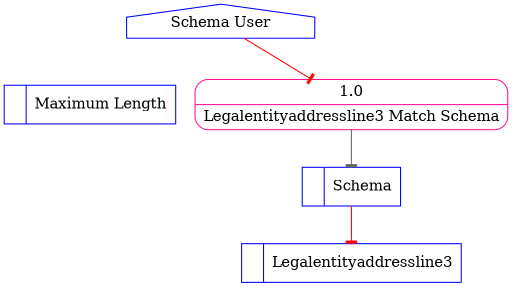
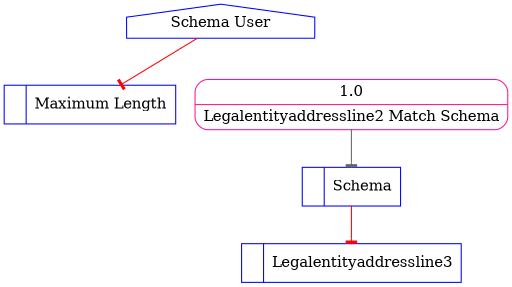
(276, 58) -> (161, 61)
(351, 117) -> (351, 117)
